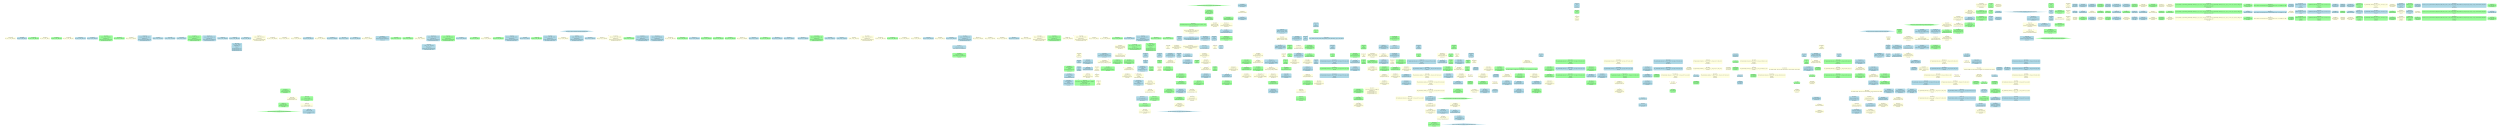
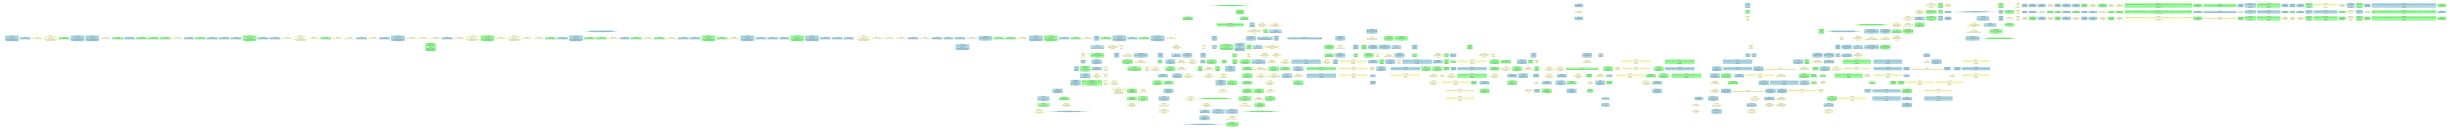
(2100, 5) -> (2050, 5)
none -> (1587, 55)
